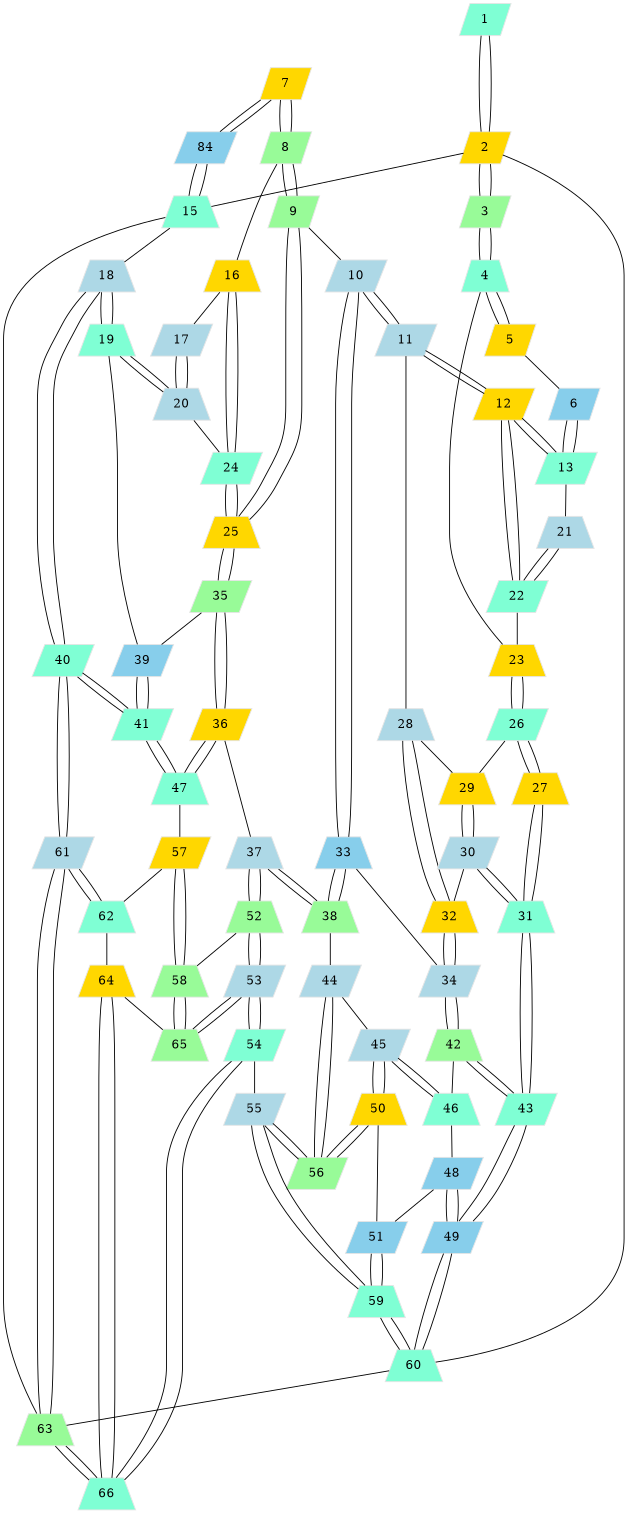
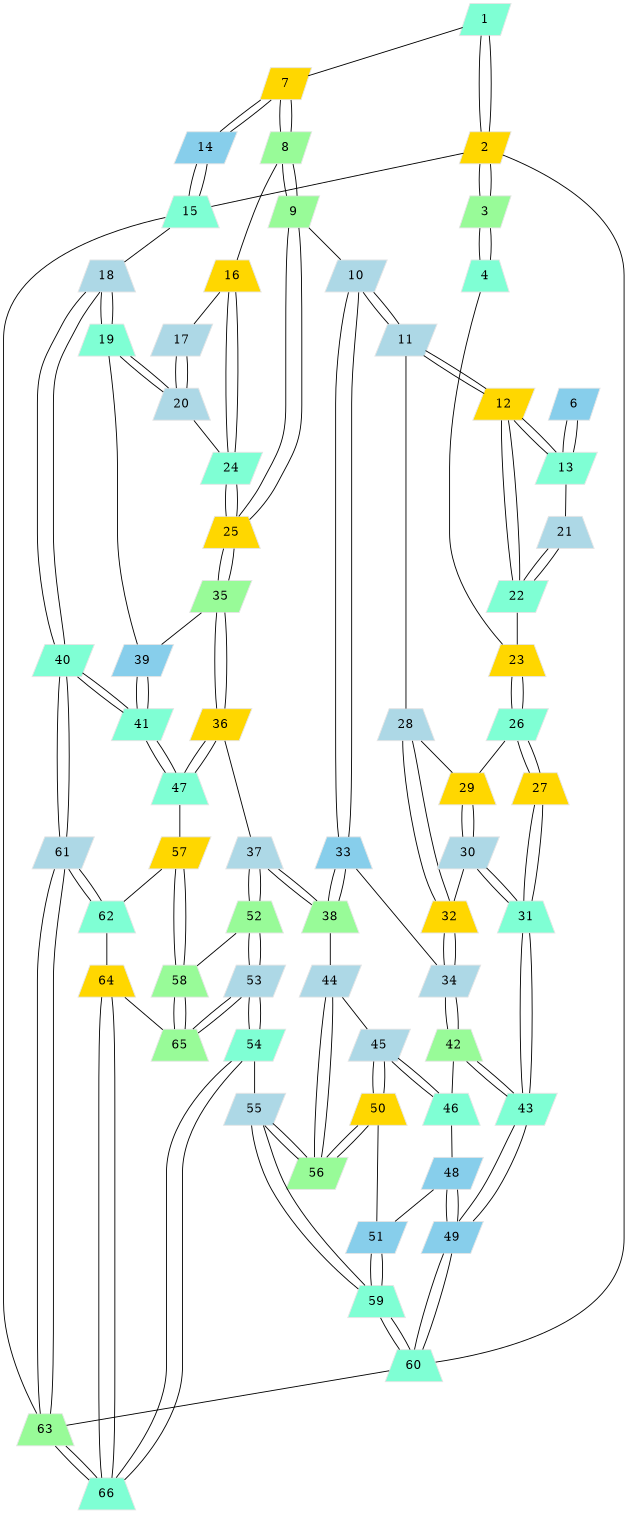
none -> (385, 52)
(206, 148) -> (206, 148)
(510, 340) -> none
